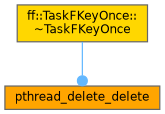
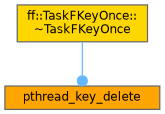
(82, 98) -> (82, 98)
